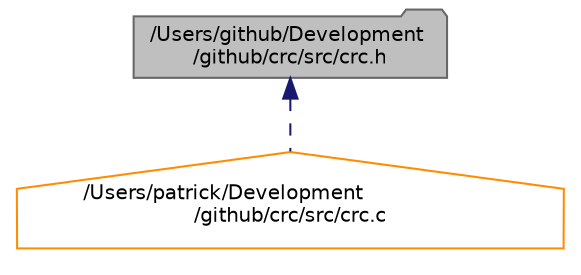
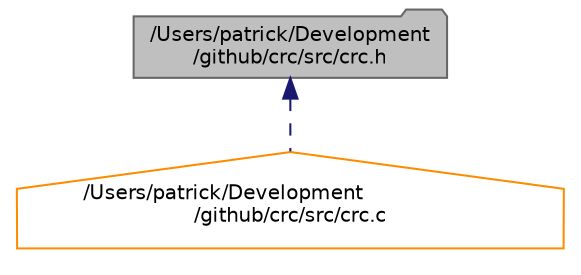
(290, 47) -> (290, 47)
